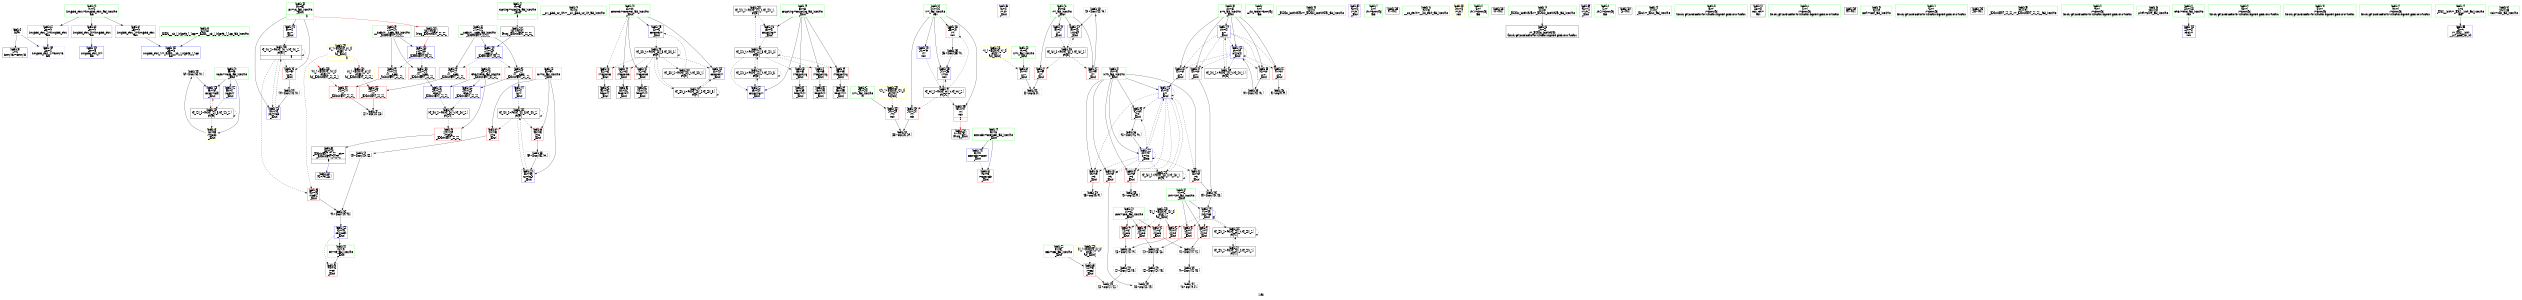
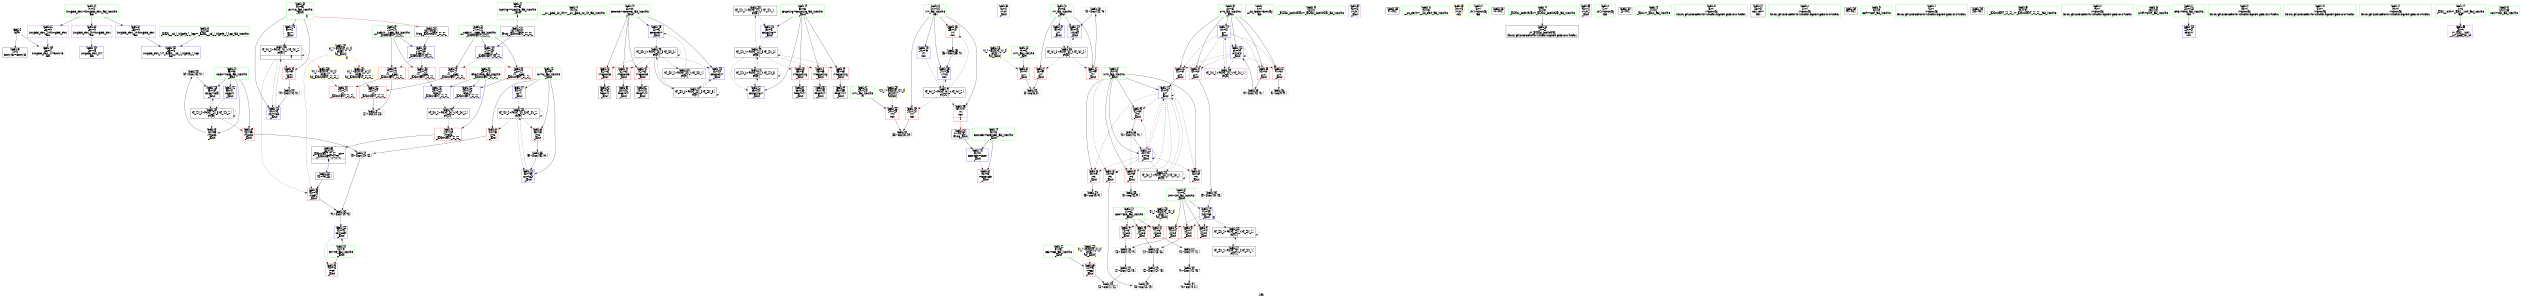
(1373, 11) -> none
(427, 41) -> (427, 41)
(617, 41) -> (617, 41)
(421, 57) -> (421, 57)
(1023, 57) -> (1023, 57)
(1250, 63) -> none
(1226, 74) -> (1226, 74)
(657, 76) -> (657, 76)
(392, 77) -> (392, 77)
(519, 81) -> (533, 83)
(213, 104) -> (213, 104)
(359, 104) -> (389, 96)
(1094, 123) -> (1094, 123)
(1154, 123) -> (1154, 123)
none -> (248, 134)
none -> (968, 143)
(1146, 159) -> (1146, 159)
(1139, 165) -> (1131, 153)
none -> (320, 183)
(1204, 186) -> none
(1167, 222) -> (1179, 213)
(340, 241) -> (342, 243)
(1196, 242) -> none
